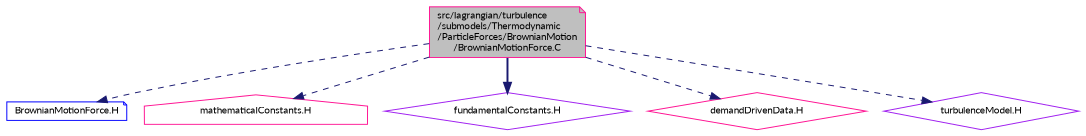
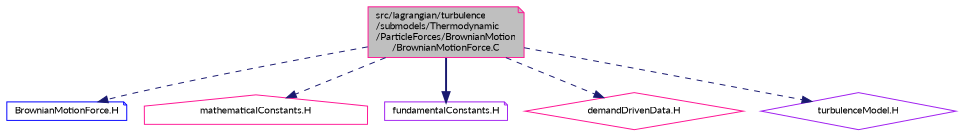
(507, 111) -> (446, 111)
